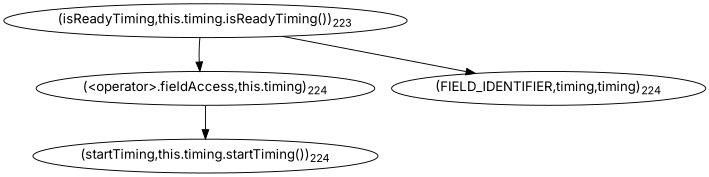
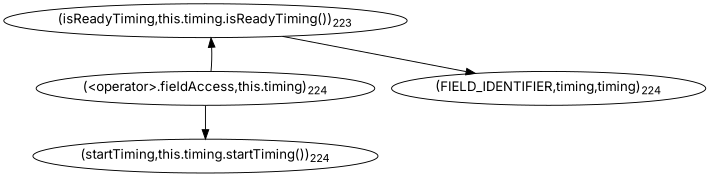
(199, 50) -> (212, 59)
